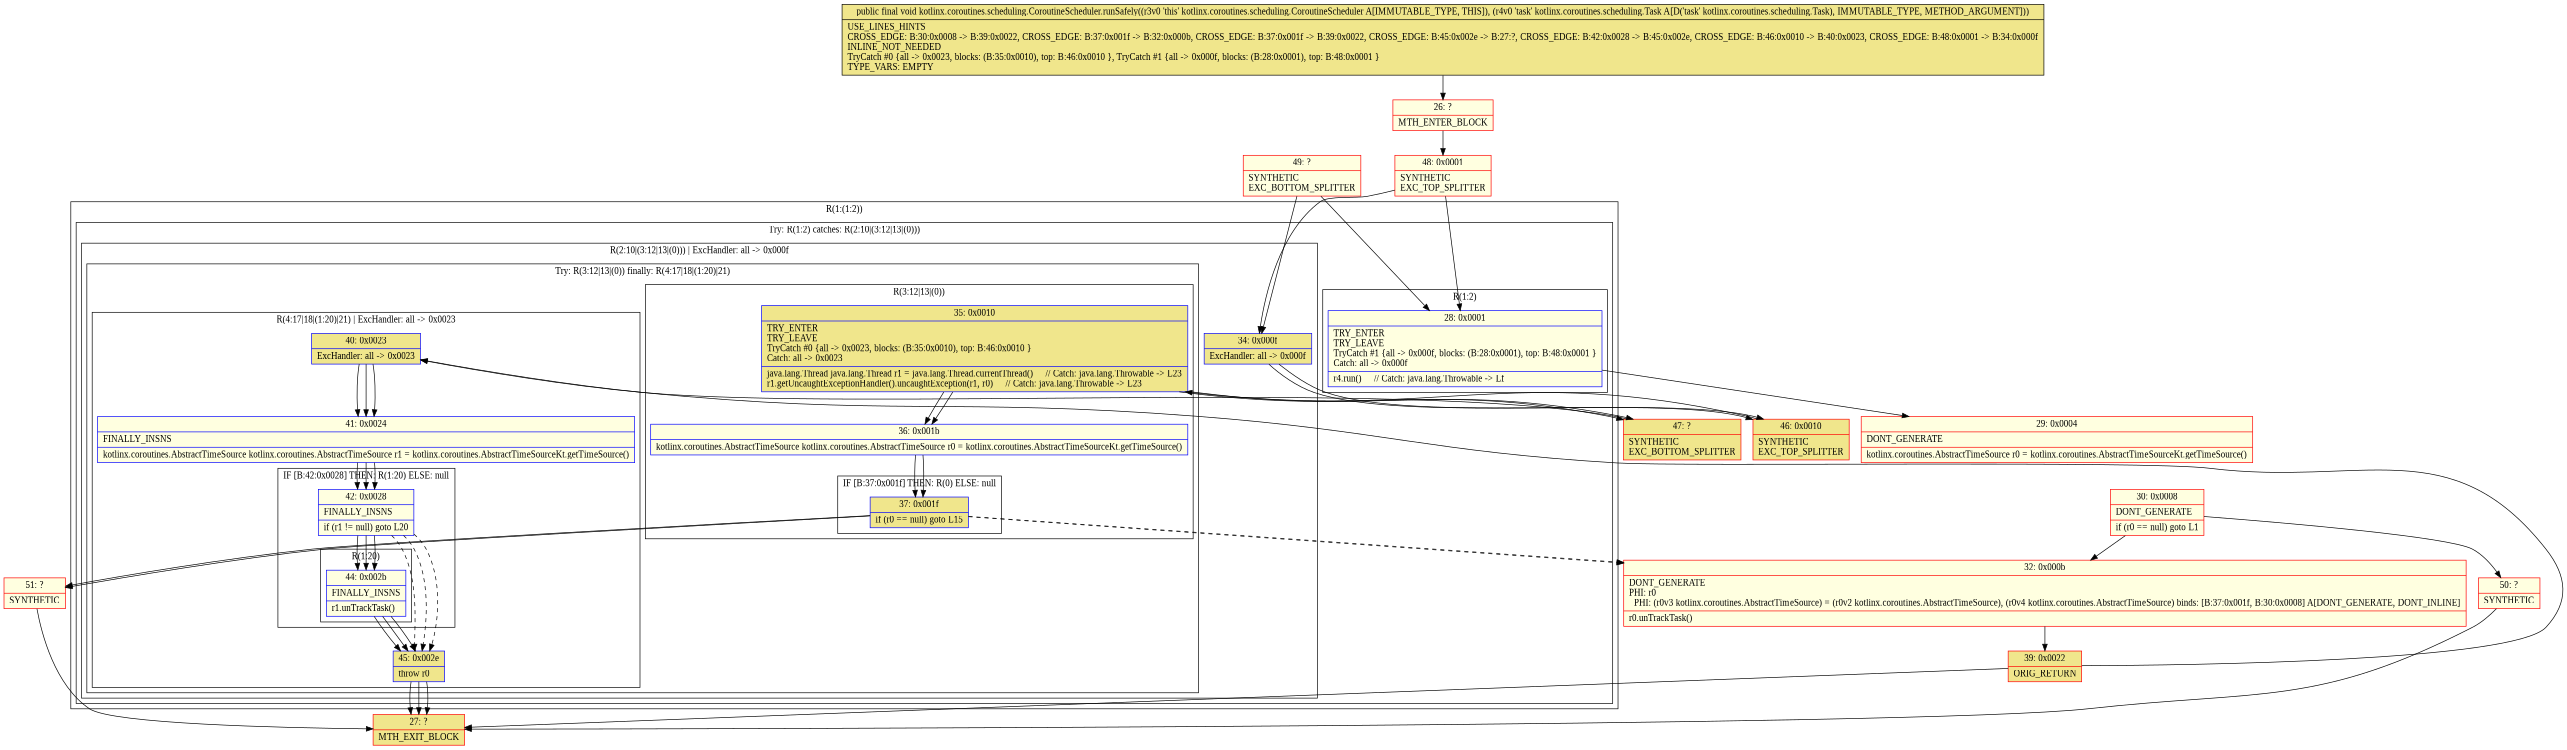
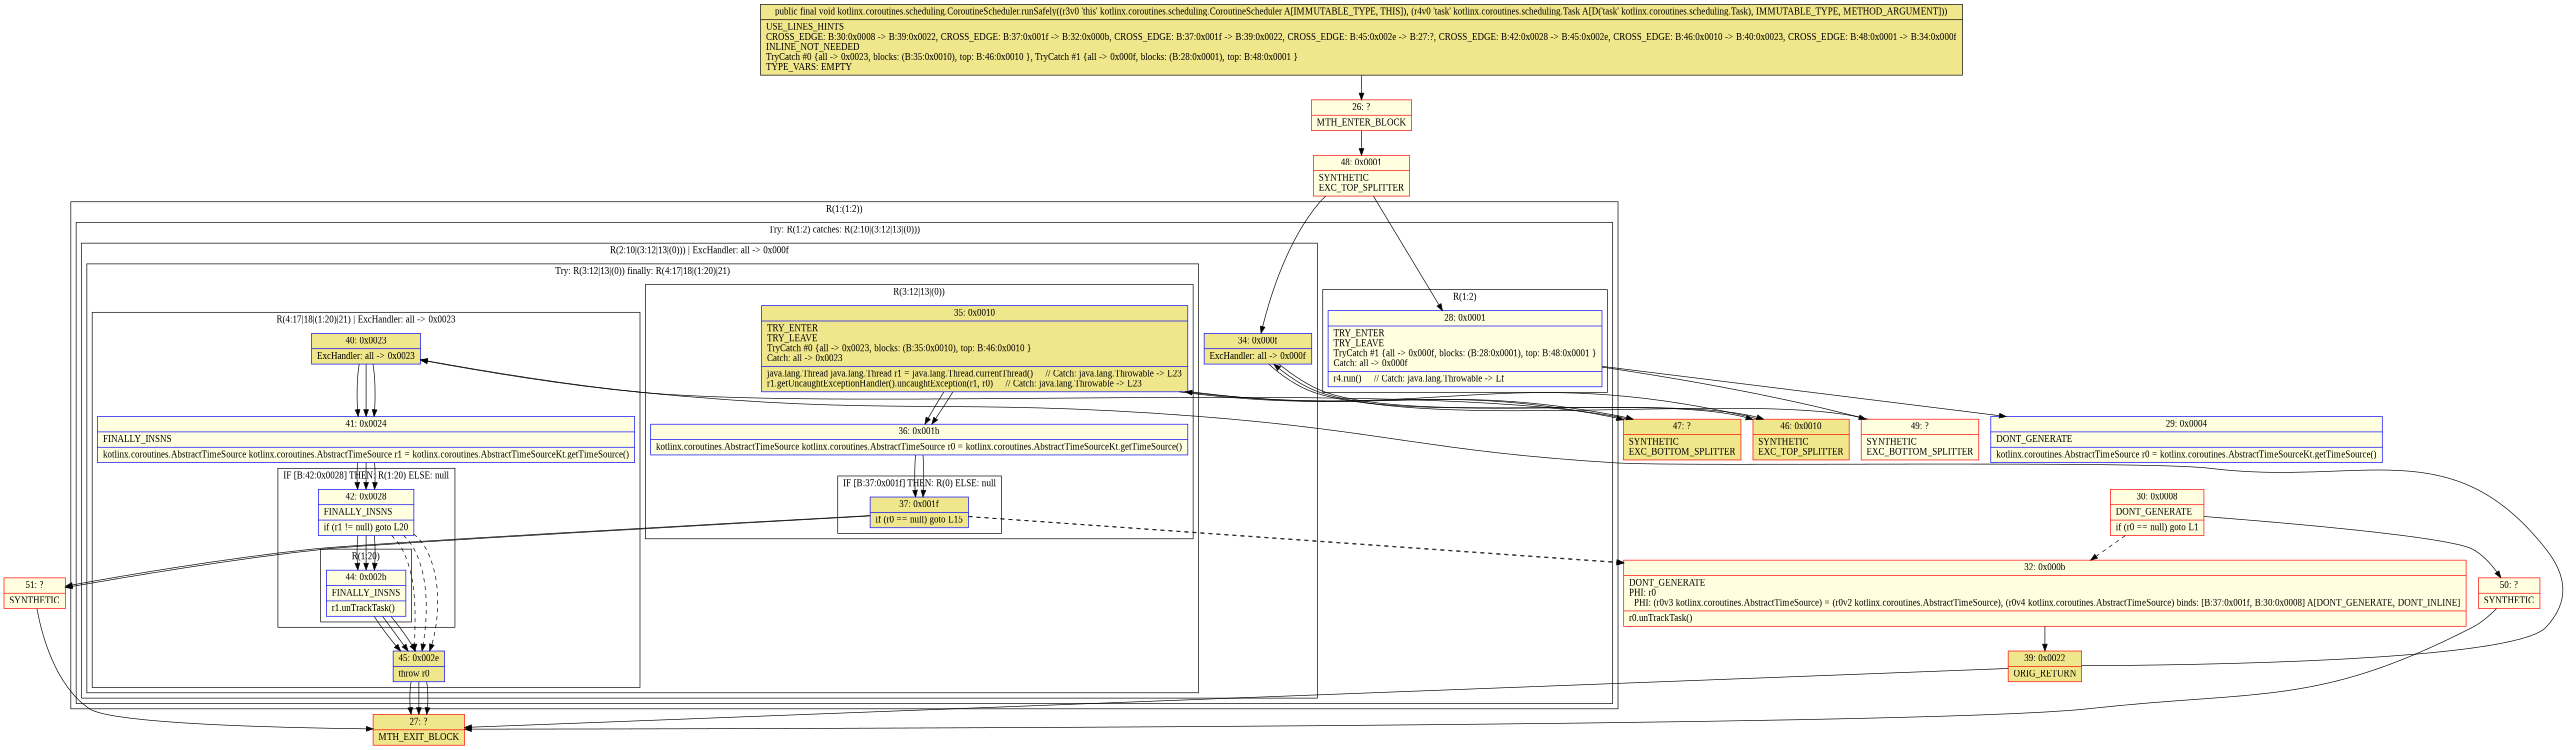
(1373, 251) -> (1731, 389)
(2057, 440) -> (2187, 440)
(2111, 546) -> (2111, 546)
